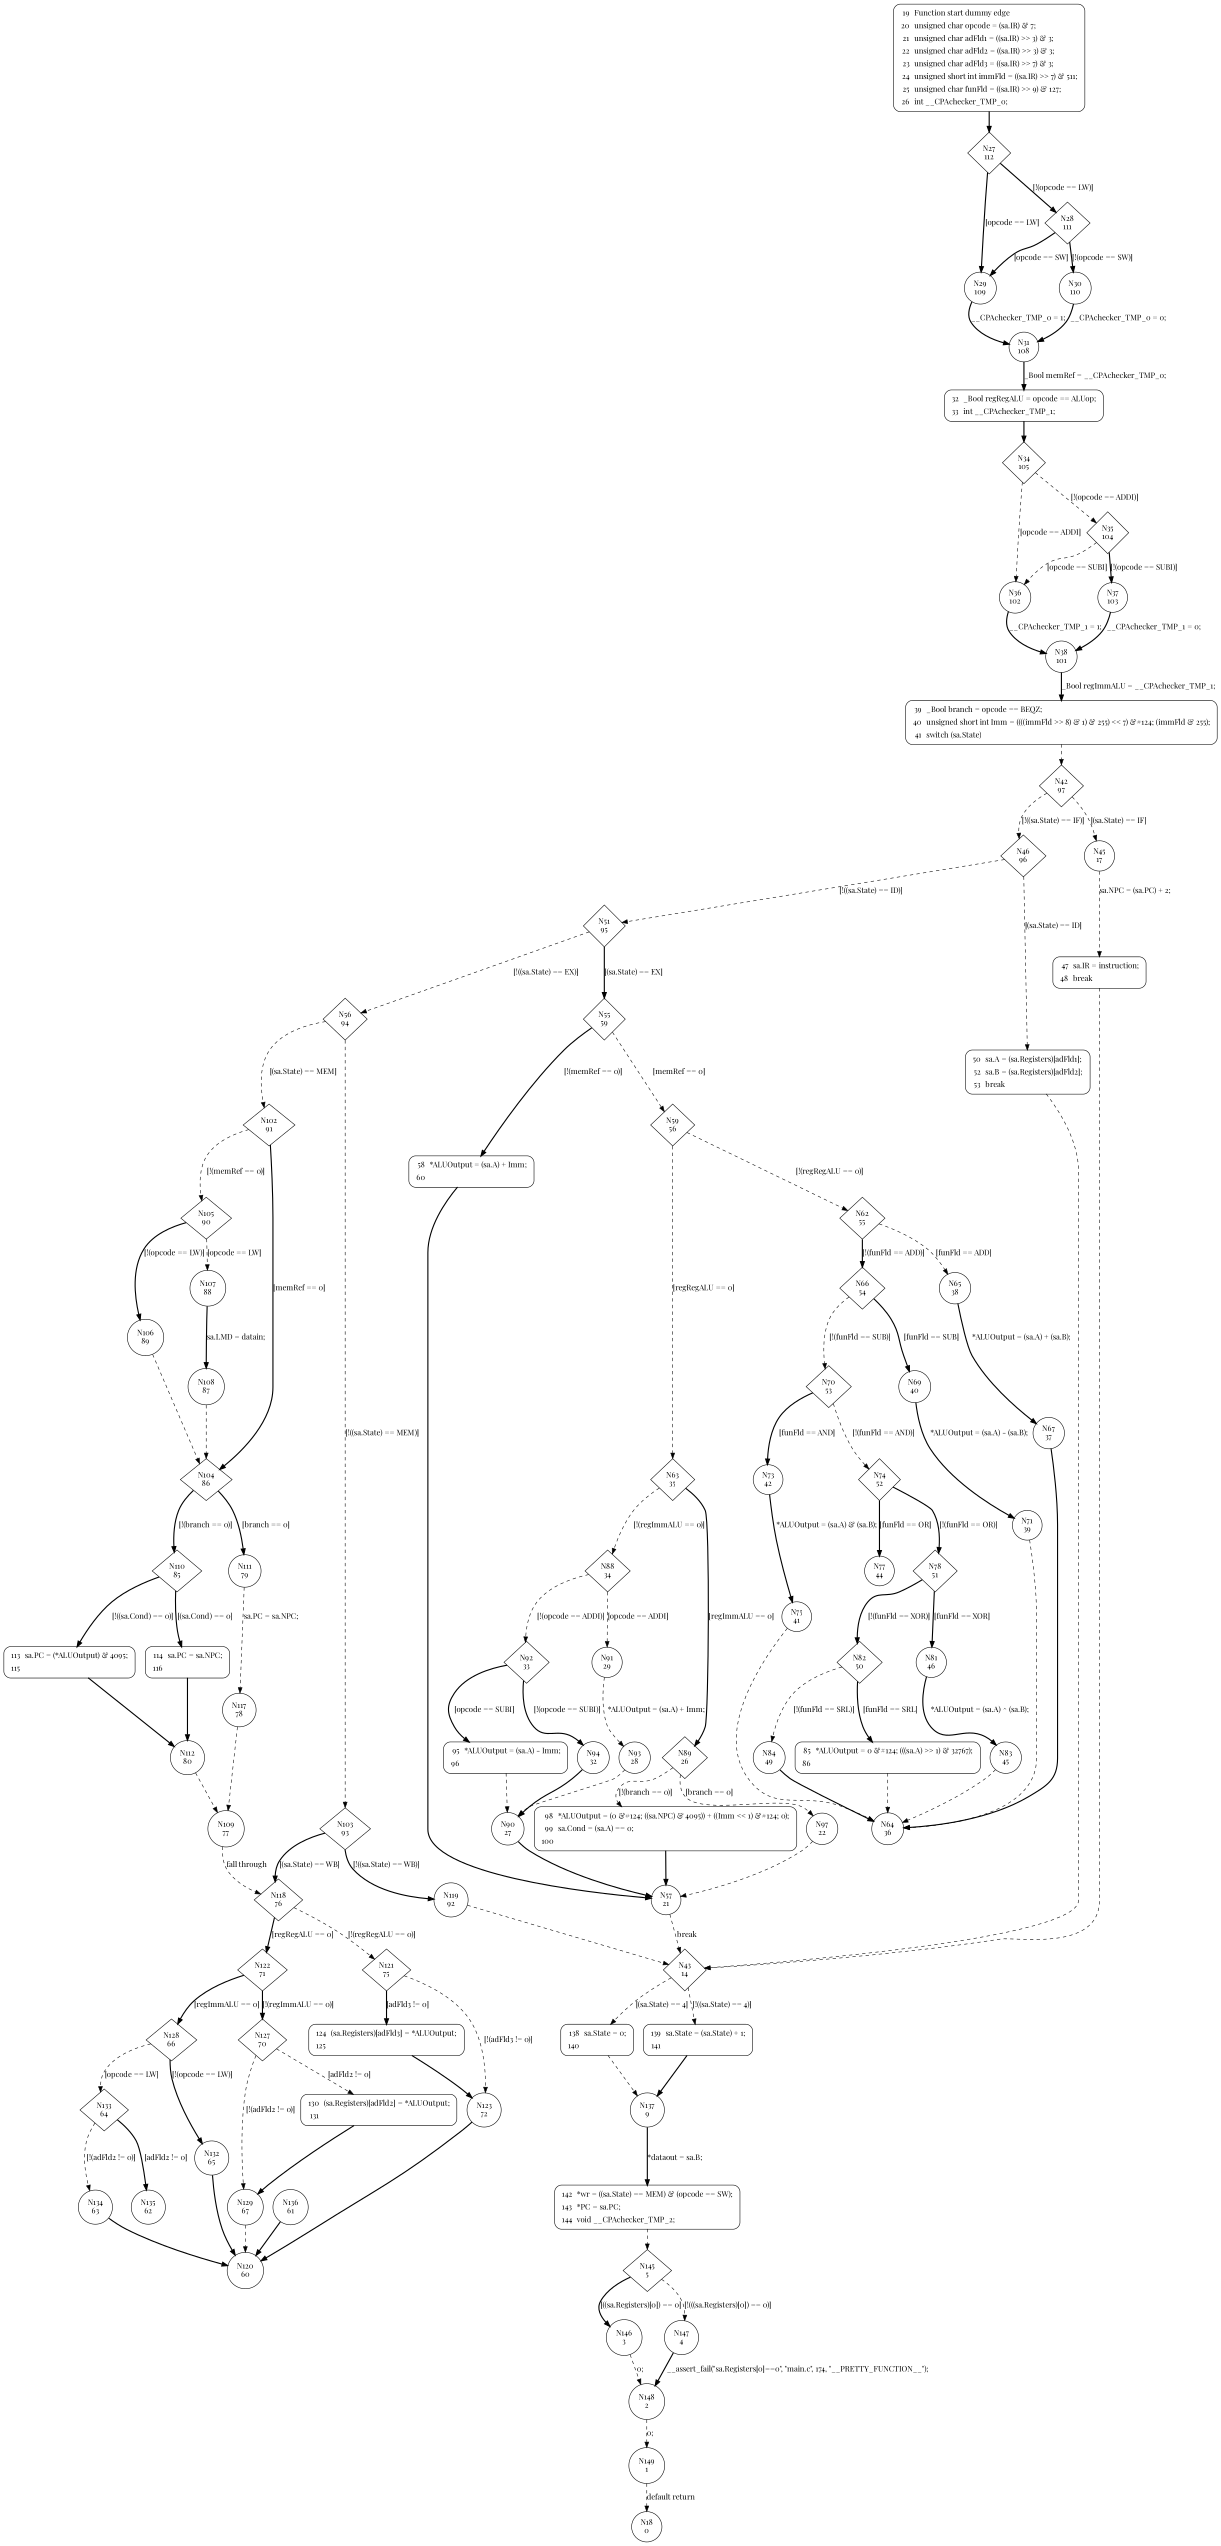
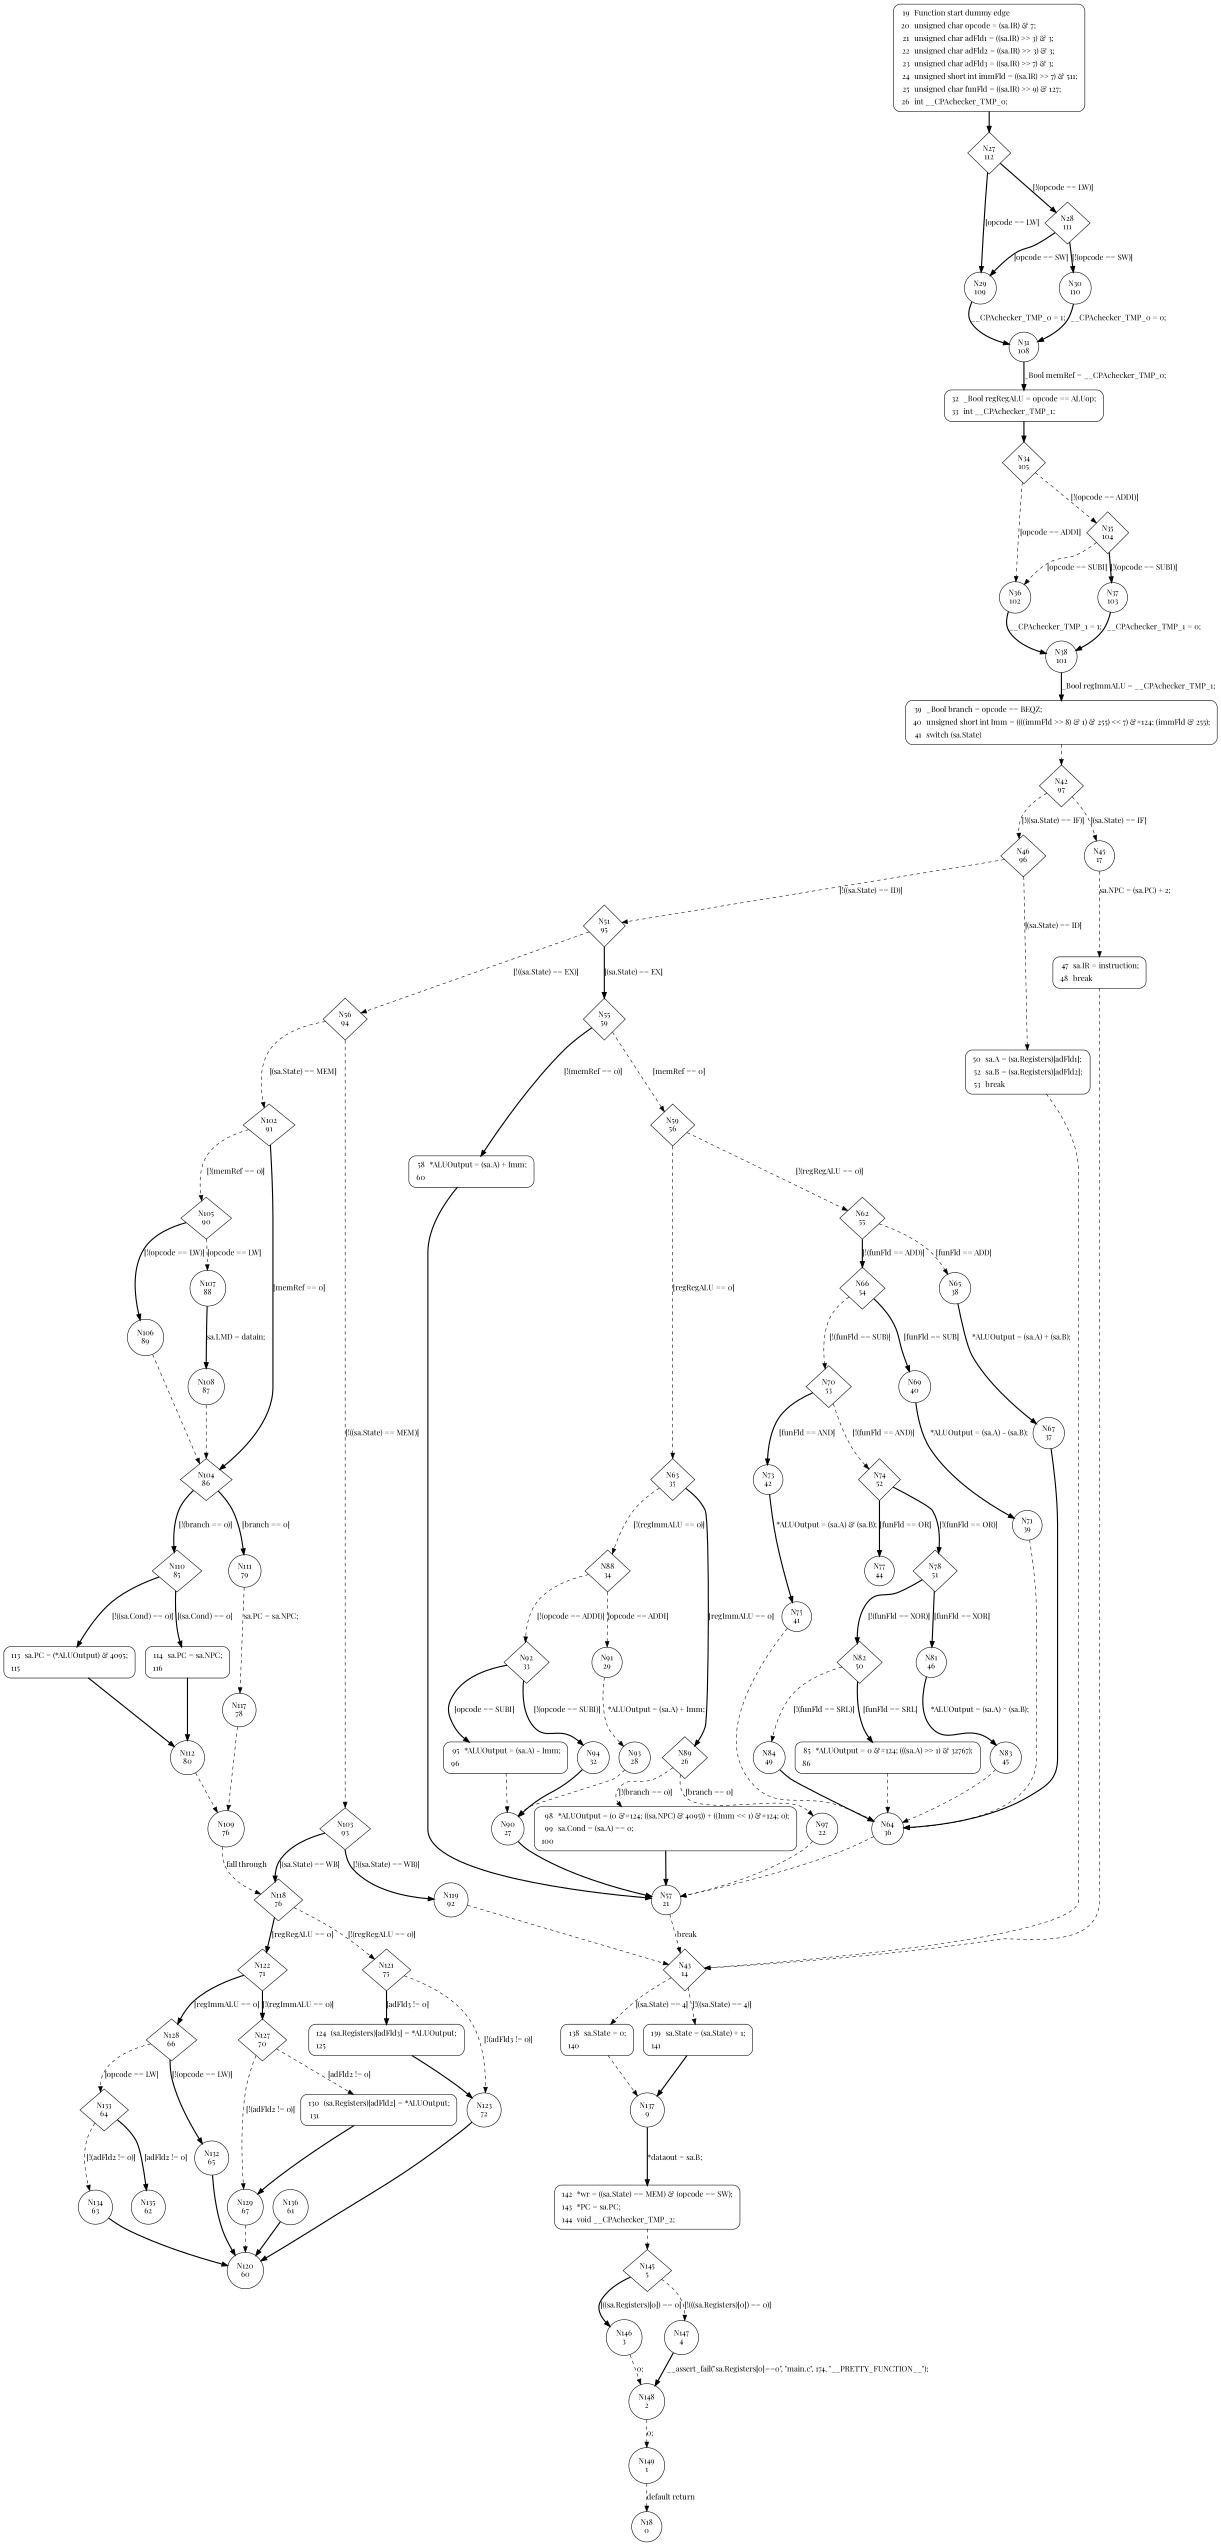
(226, 1829) -> (226, 1829)
none -> (782, 1871)
